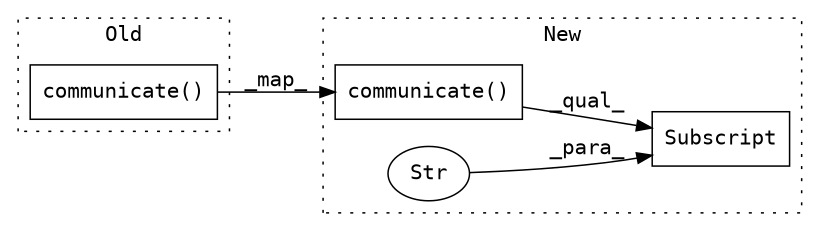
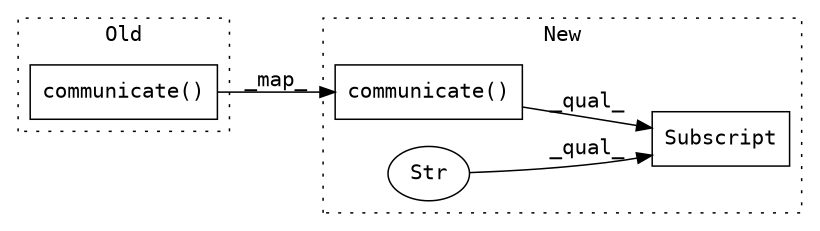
(587, 149) -> (587, 149)
